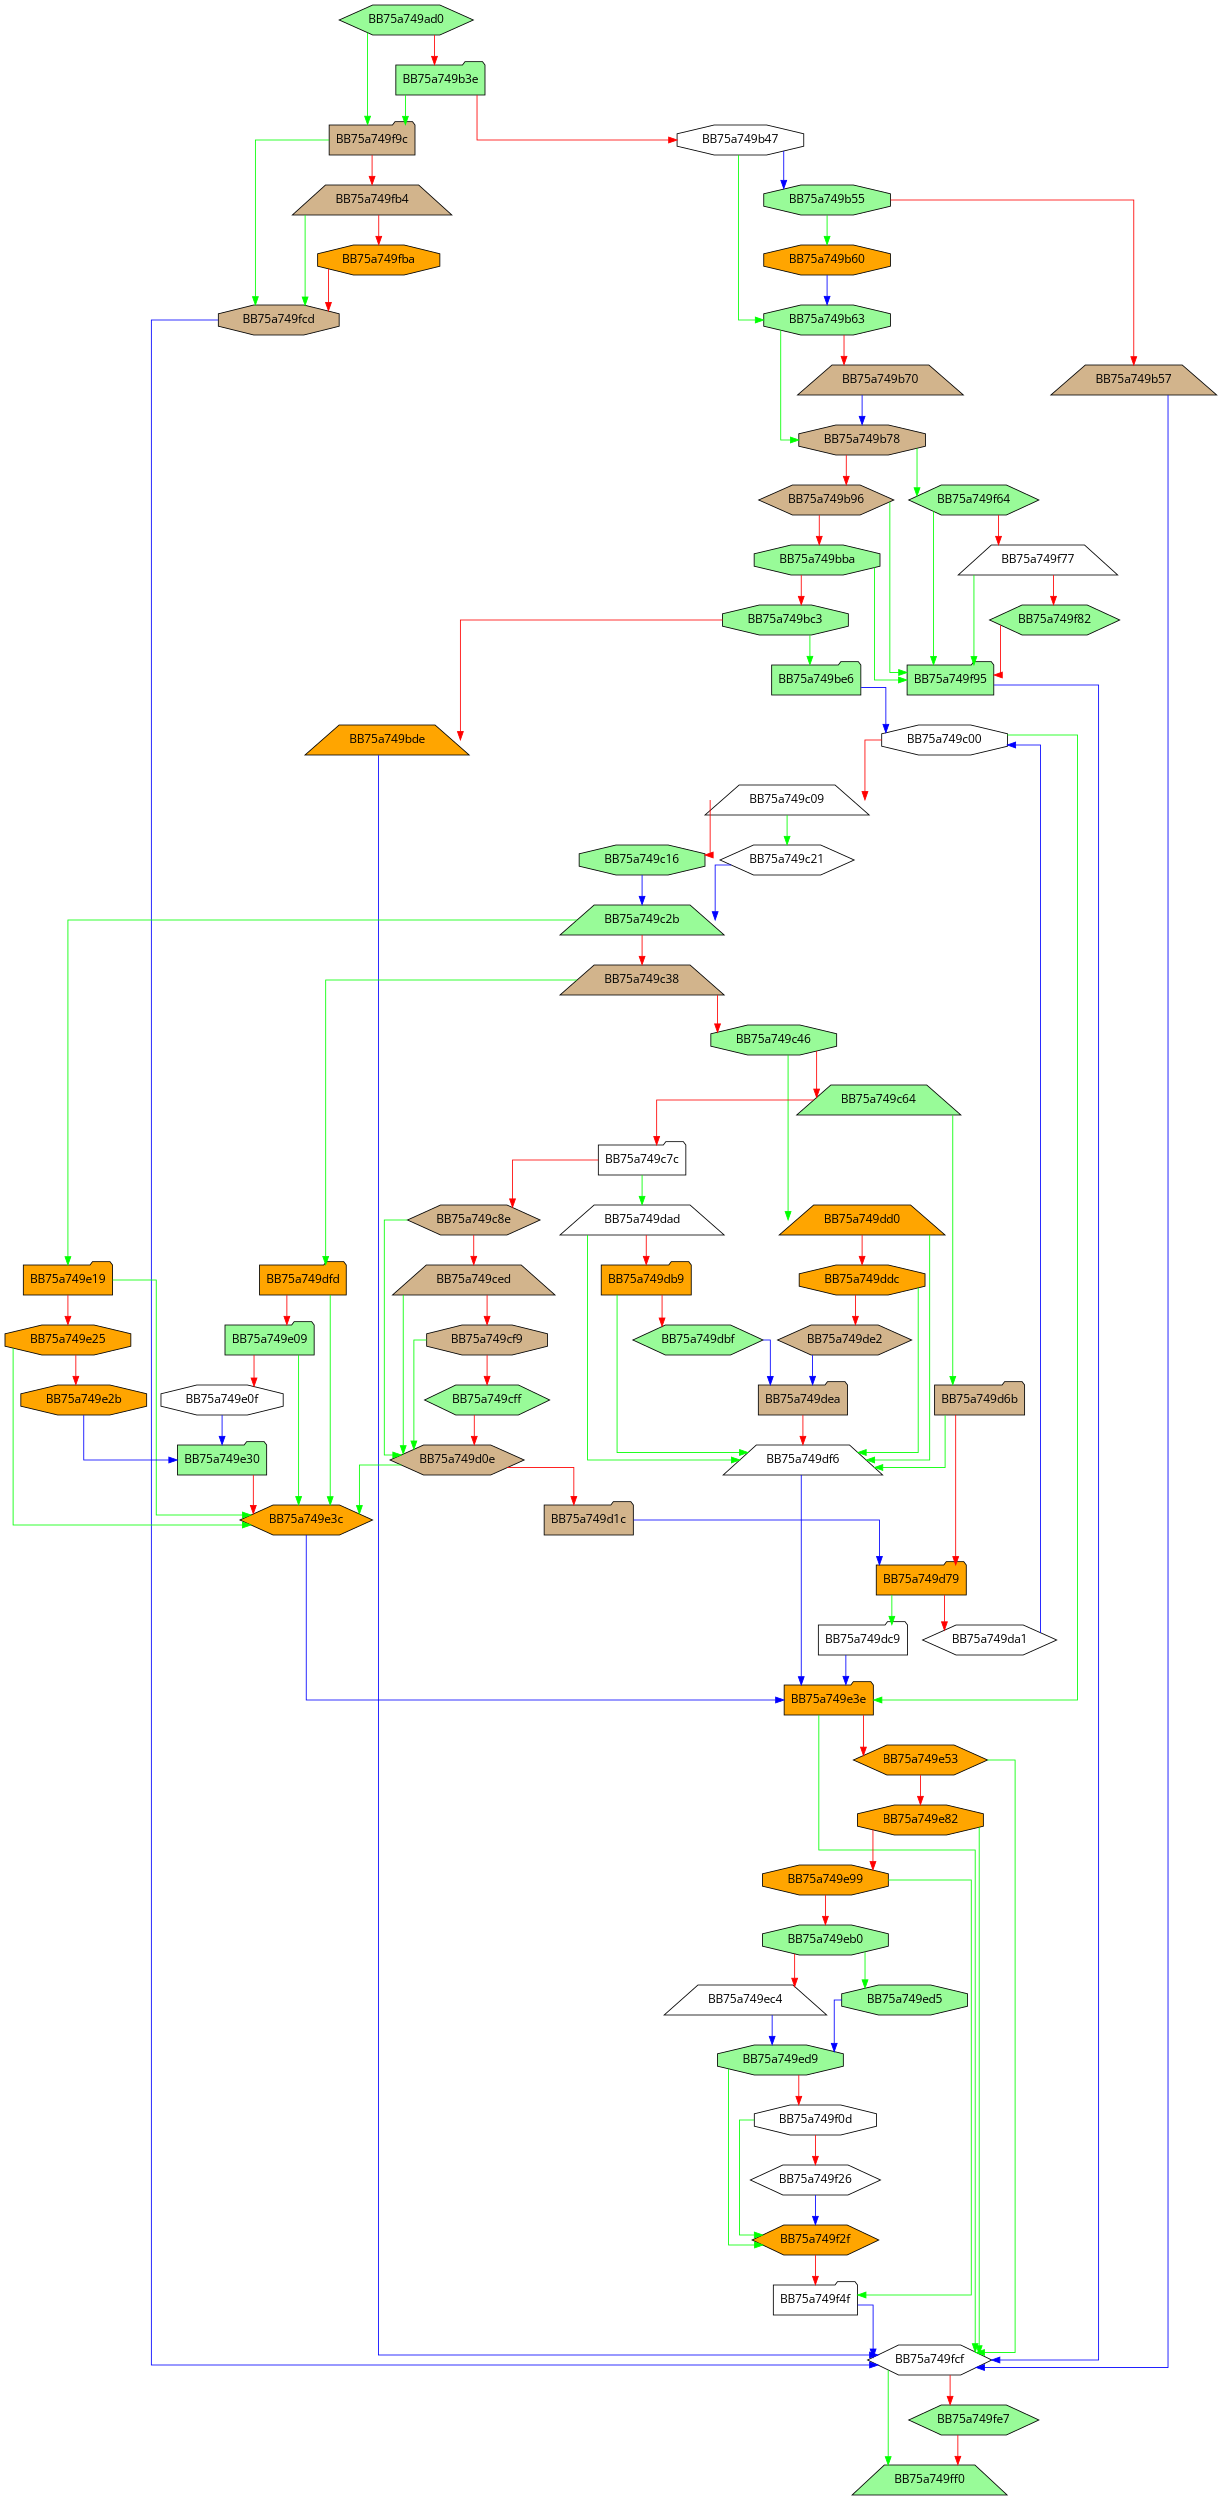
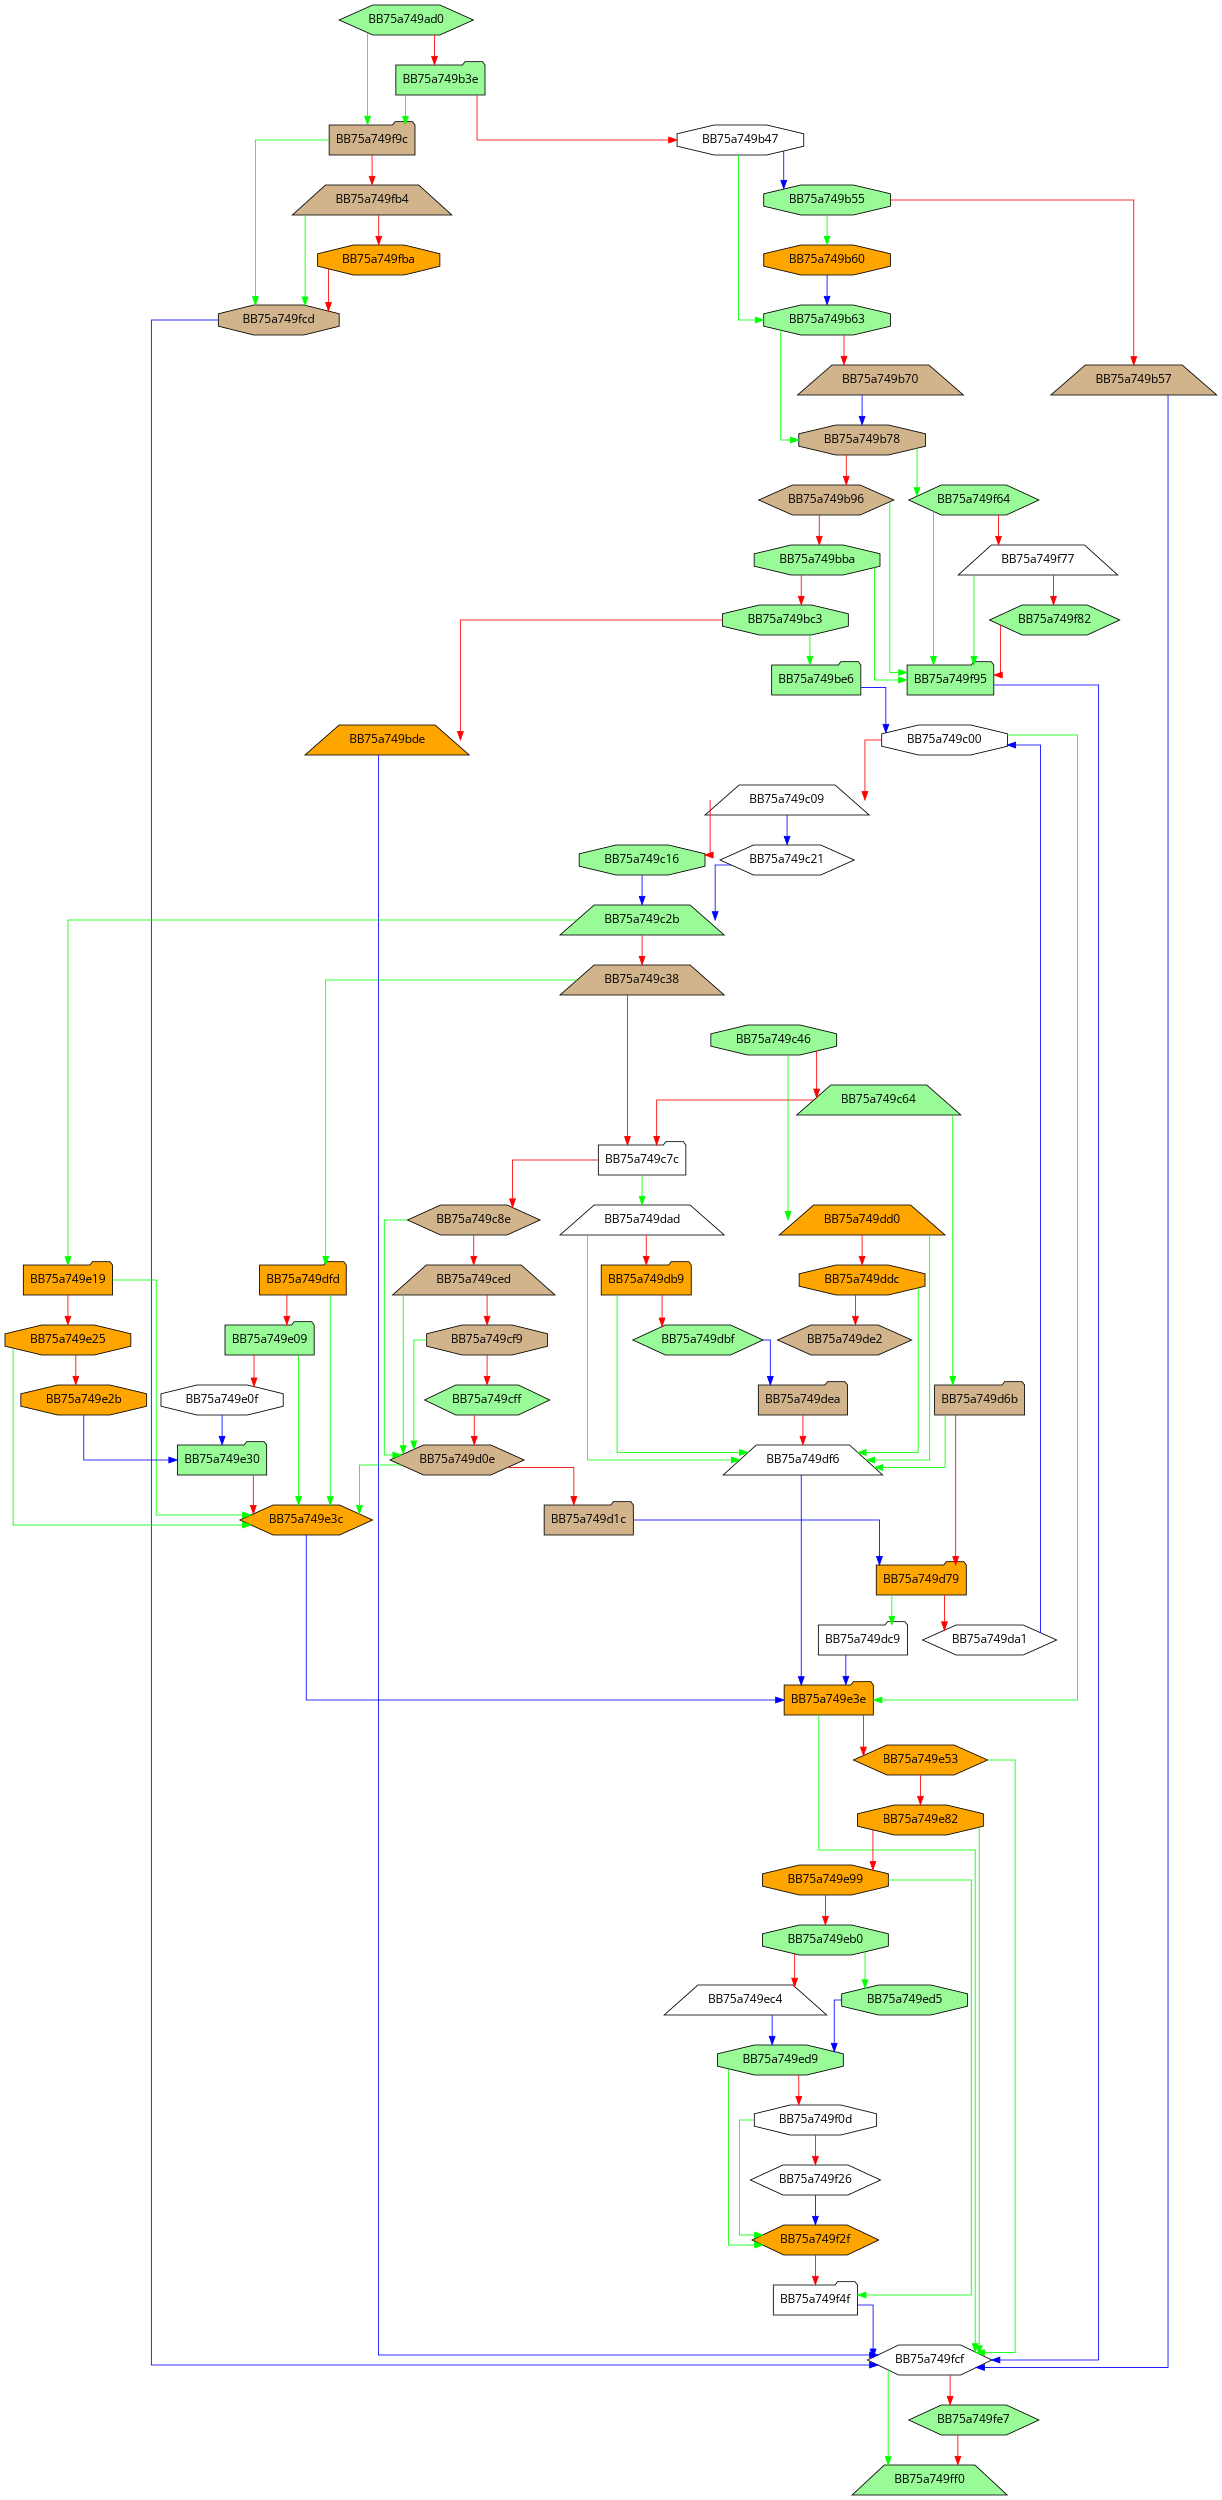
(787, 826) -> (787, 826)
(718, 1010) -> (628, 1066)
(813, 1366) -> none
